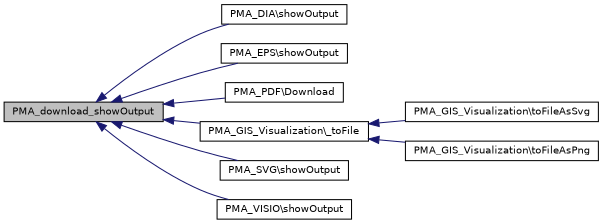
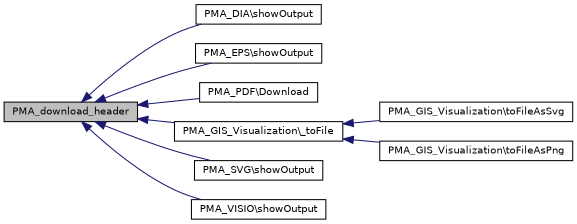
(84, 112) -> (71, 112)
